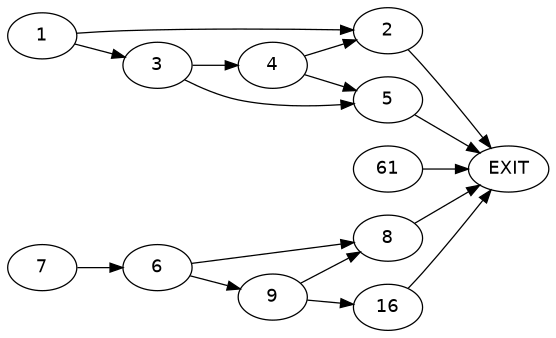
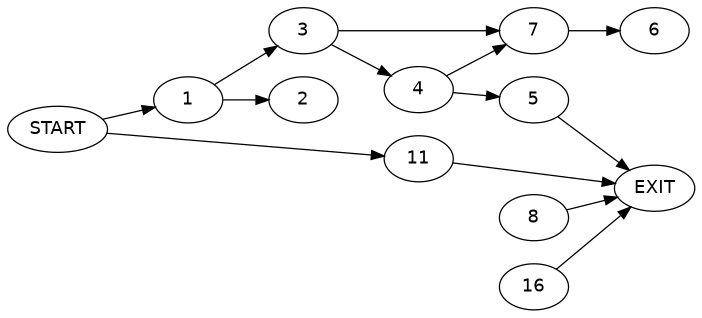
(324, 50) -> (471, 63)
(446, 93) -> none
(261, 103) -> (412, 31)
none -> (58, 129)
(388, 169) -> (419, 159)
(266, 254) -> none
(273, 297) -> none
